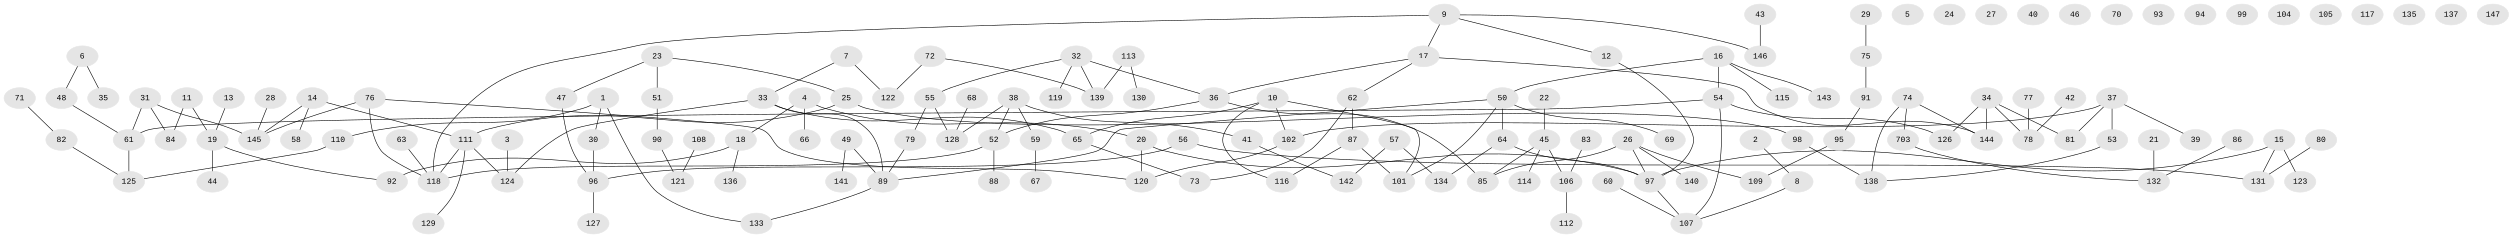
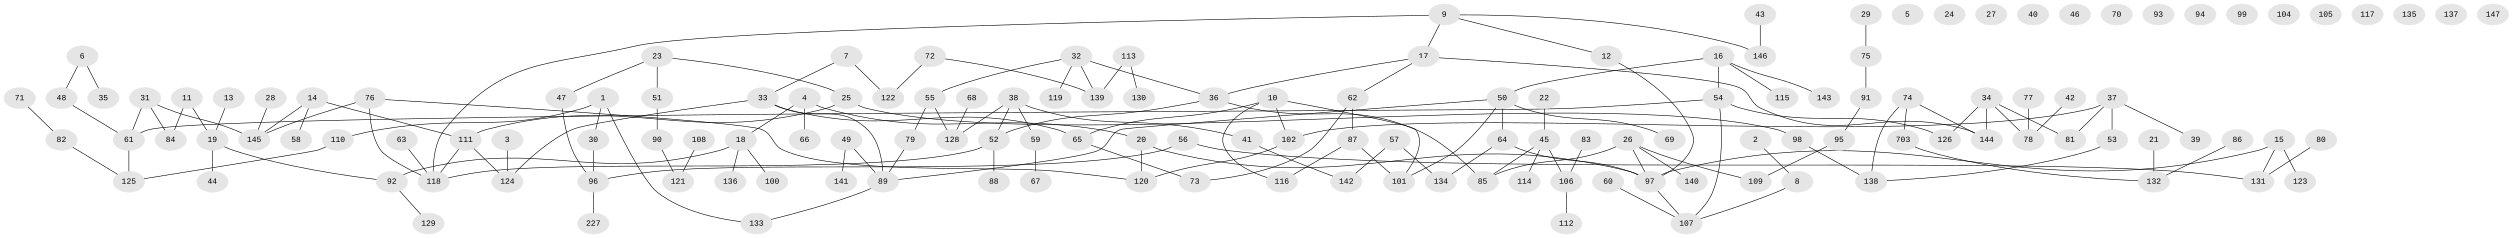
none -> (772, 182)
(457, 185) -> (410, 203)
(593, 224) -> (593, 224)
